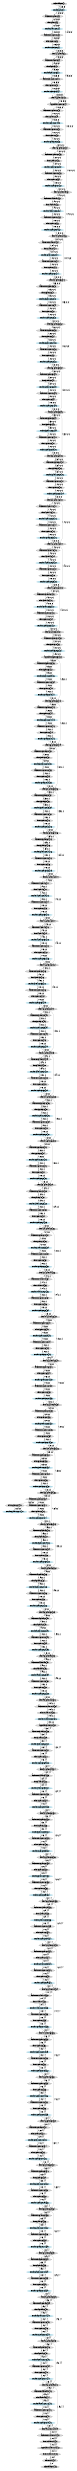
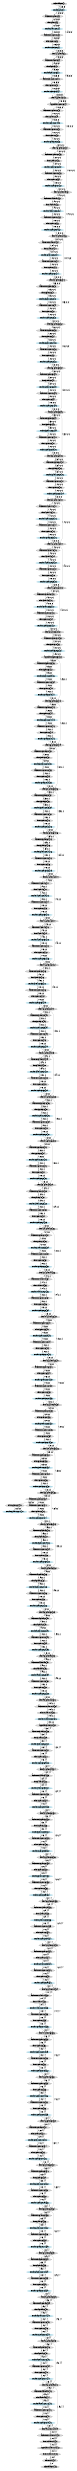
(50, 1358) -> (50, 1358)
